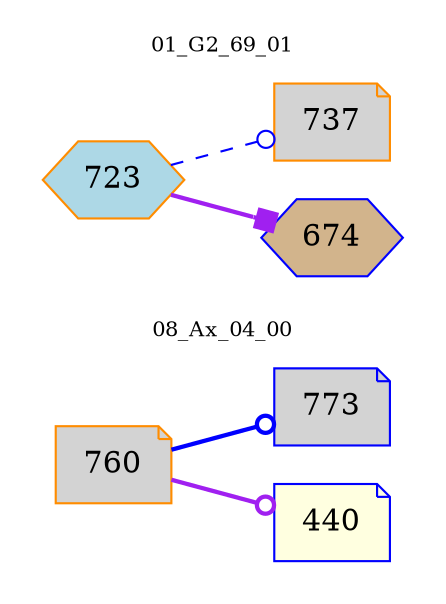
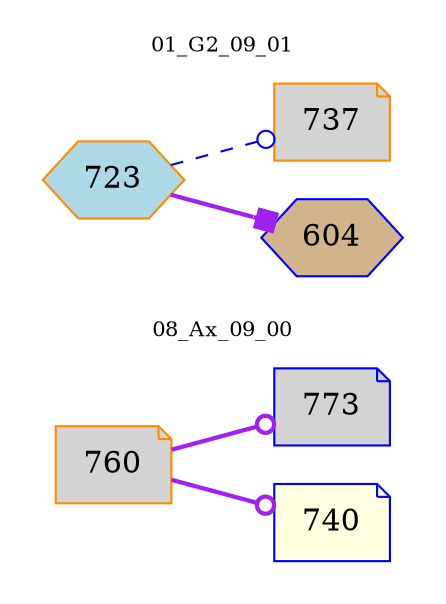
(223, 46) -> (223, 46)
(332, 238) -> (332, 238)
(223, 331) -> (223, 331)
(214, 438) -> (214, 438)
(332, 523) -> (332, 523)
